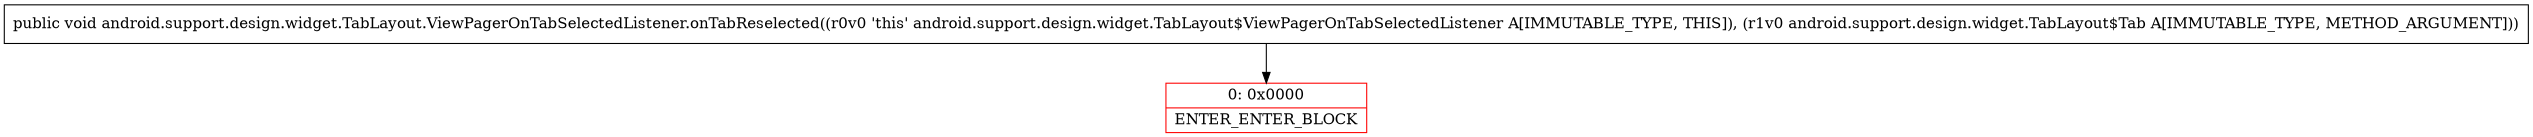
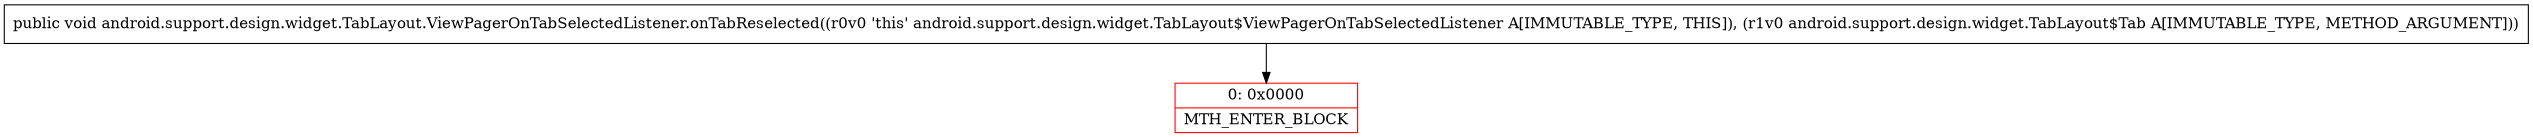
(1266, 120) -> (1266, 120)
